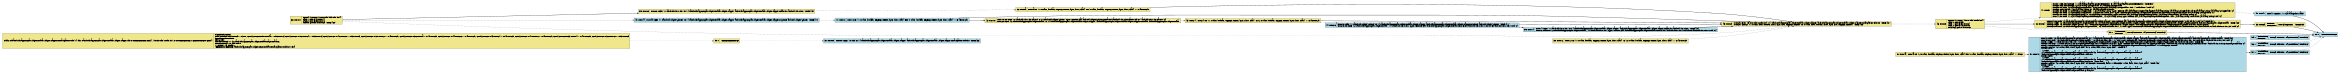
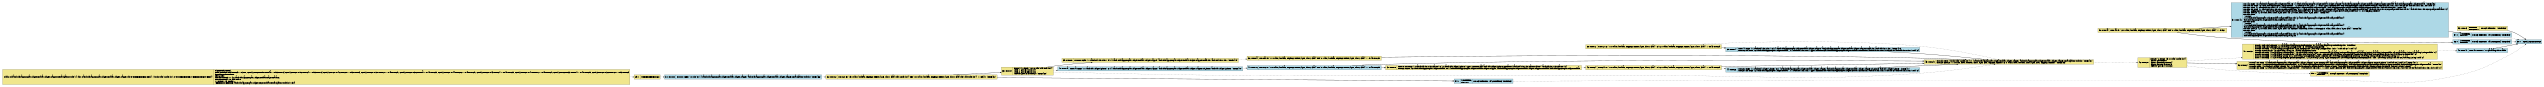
(2247, 25) -> none
(1521, 27) -> (1723, 48)
(1960, 28) -> (2162, 66)
(2240, 33) -> none
(2329, 35) -> (2532, 42)
none -> (2314, 42)
none -> (912, 77)
